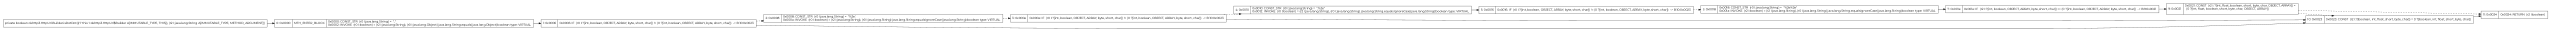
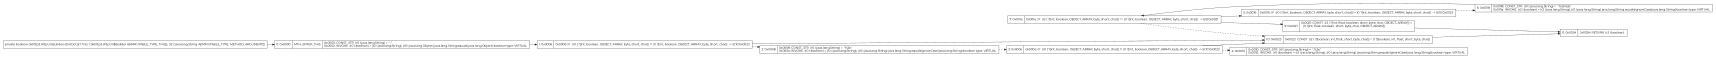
(1474, 10) -> (1230, 16)
(2389, 12) -> (1486, 30)
(2315, 15) -> (1201, 31)
(309, 23) -> (307, 44)
